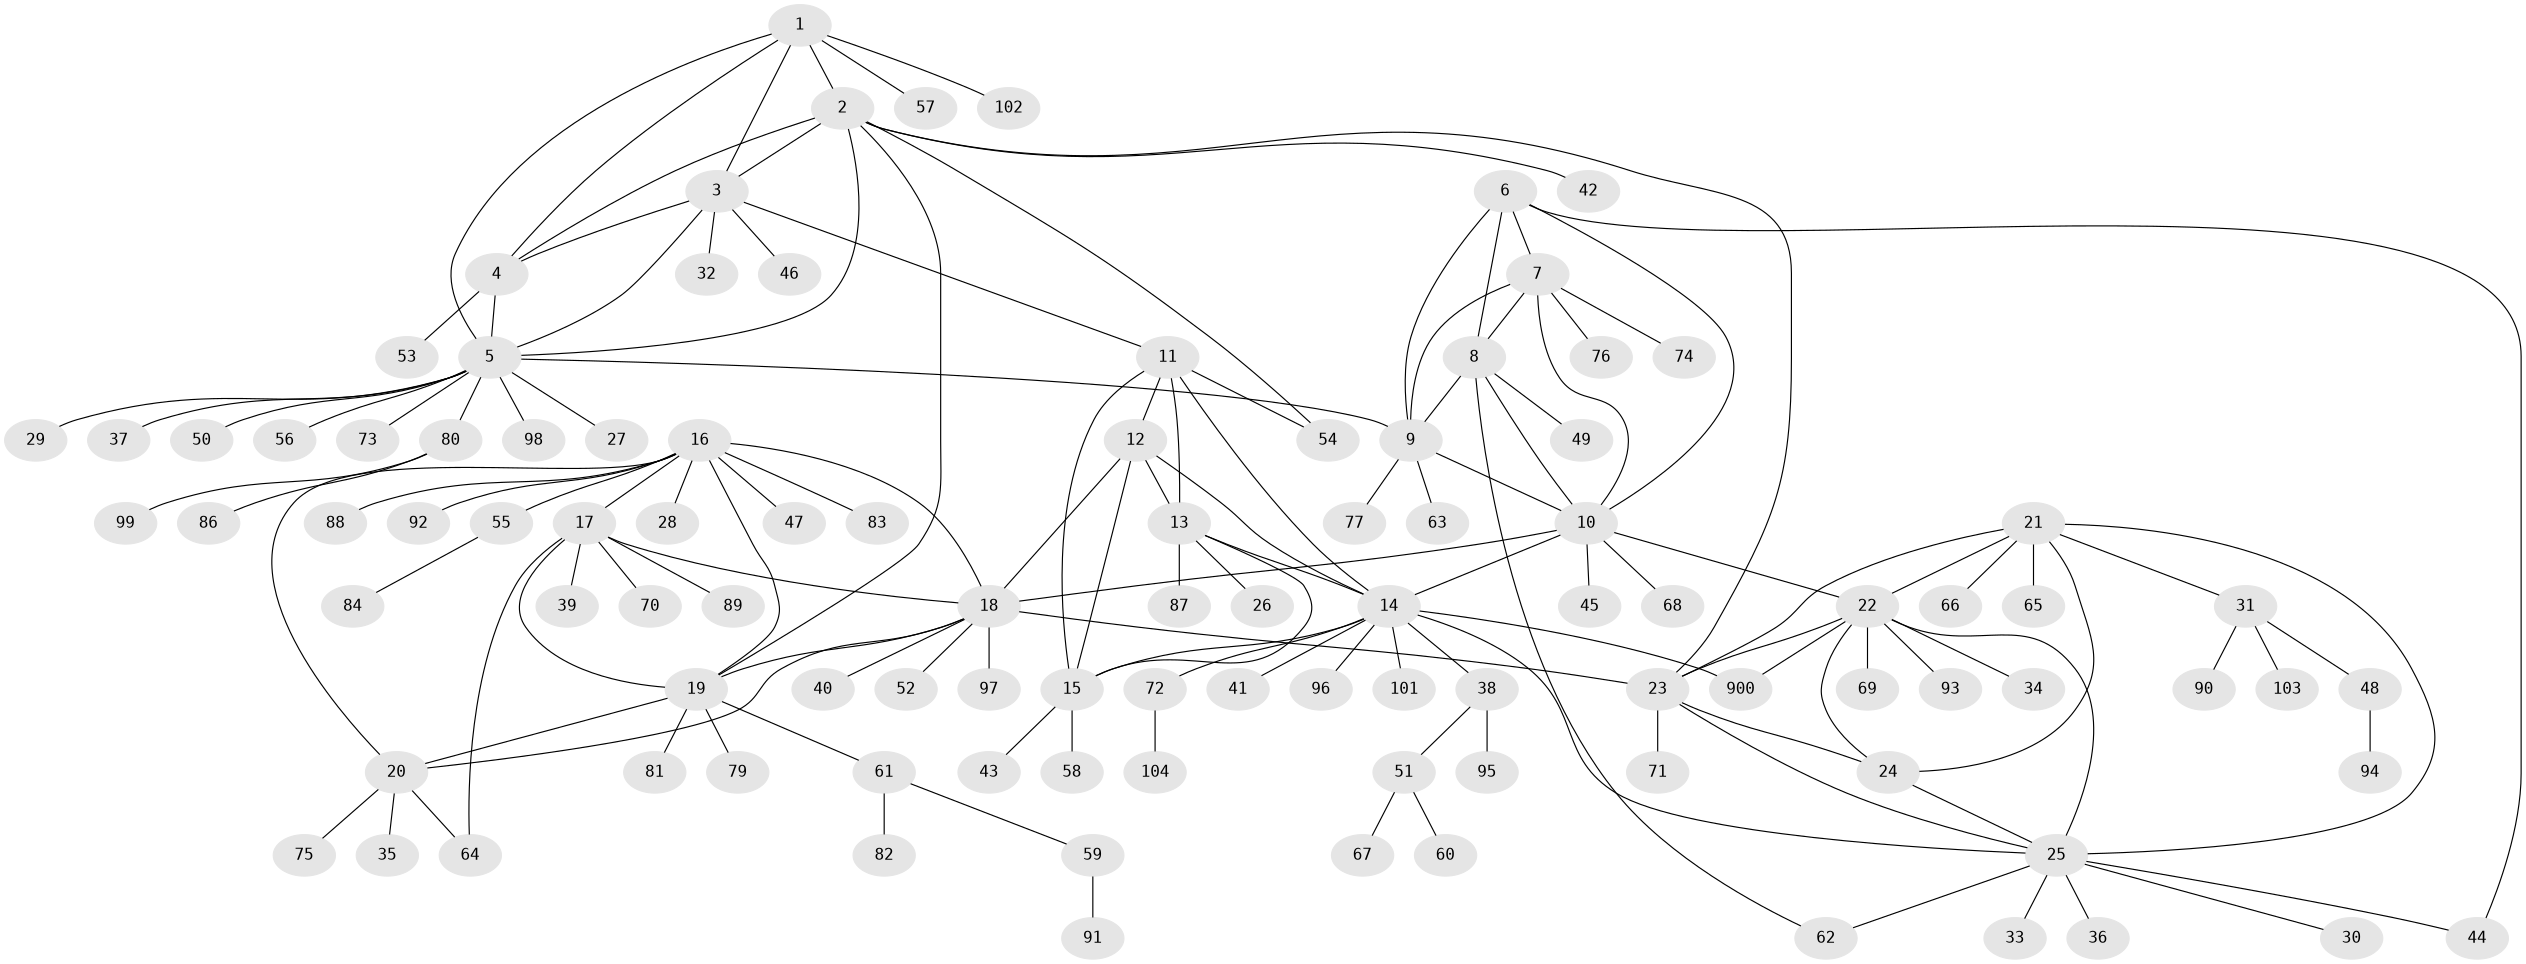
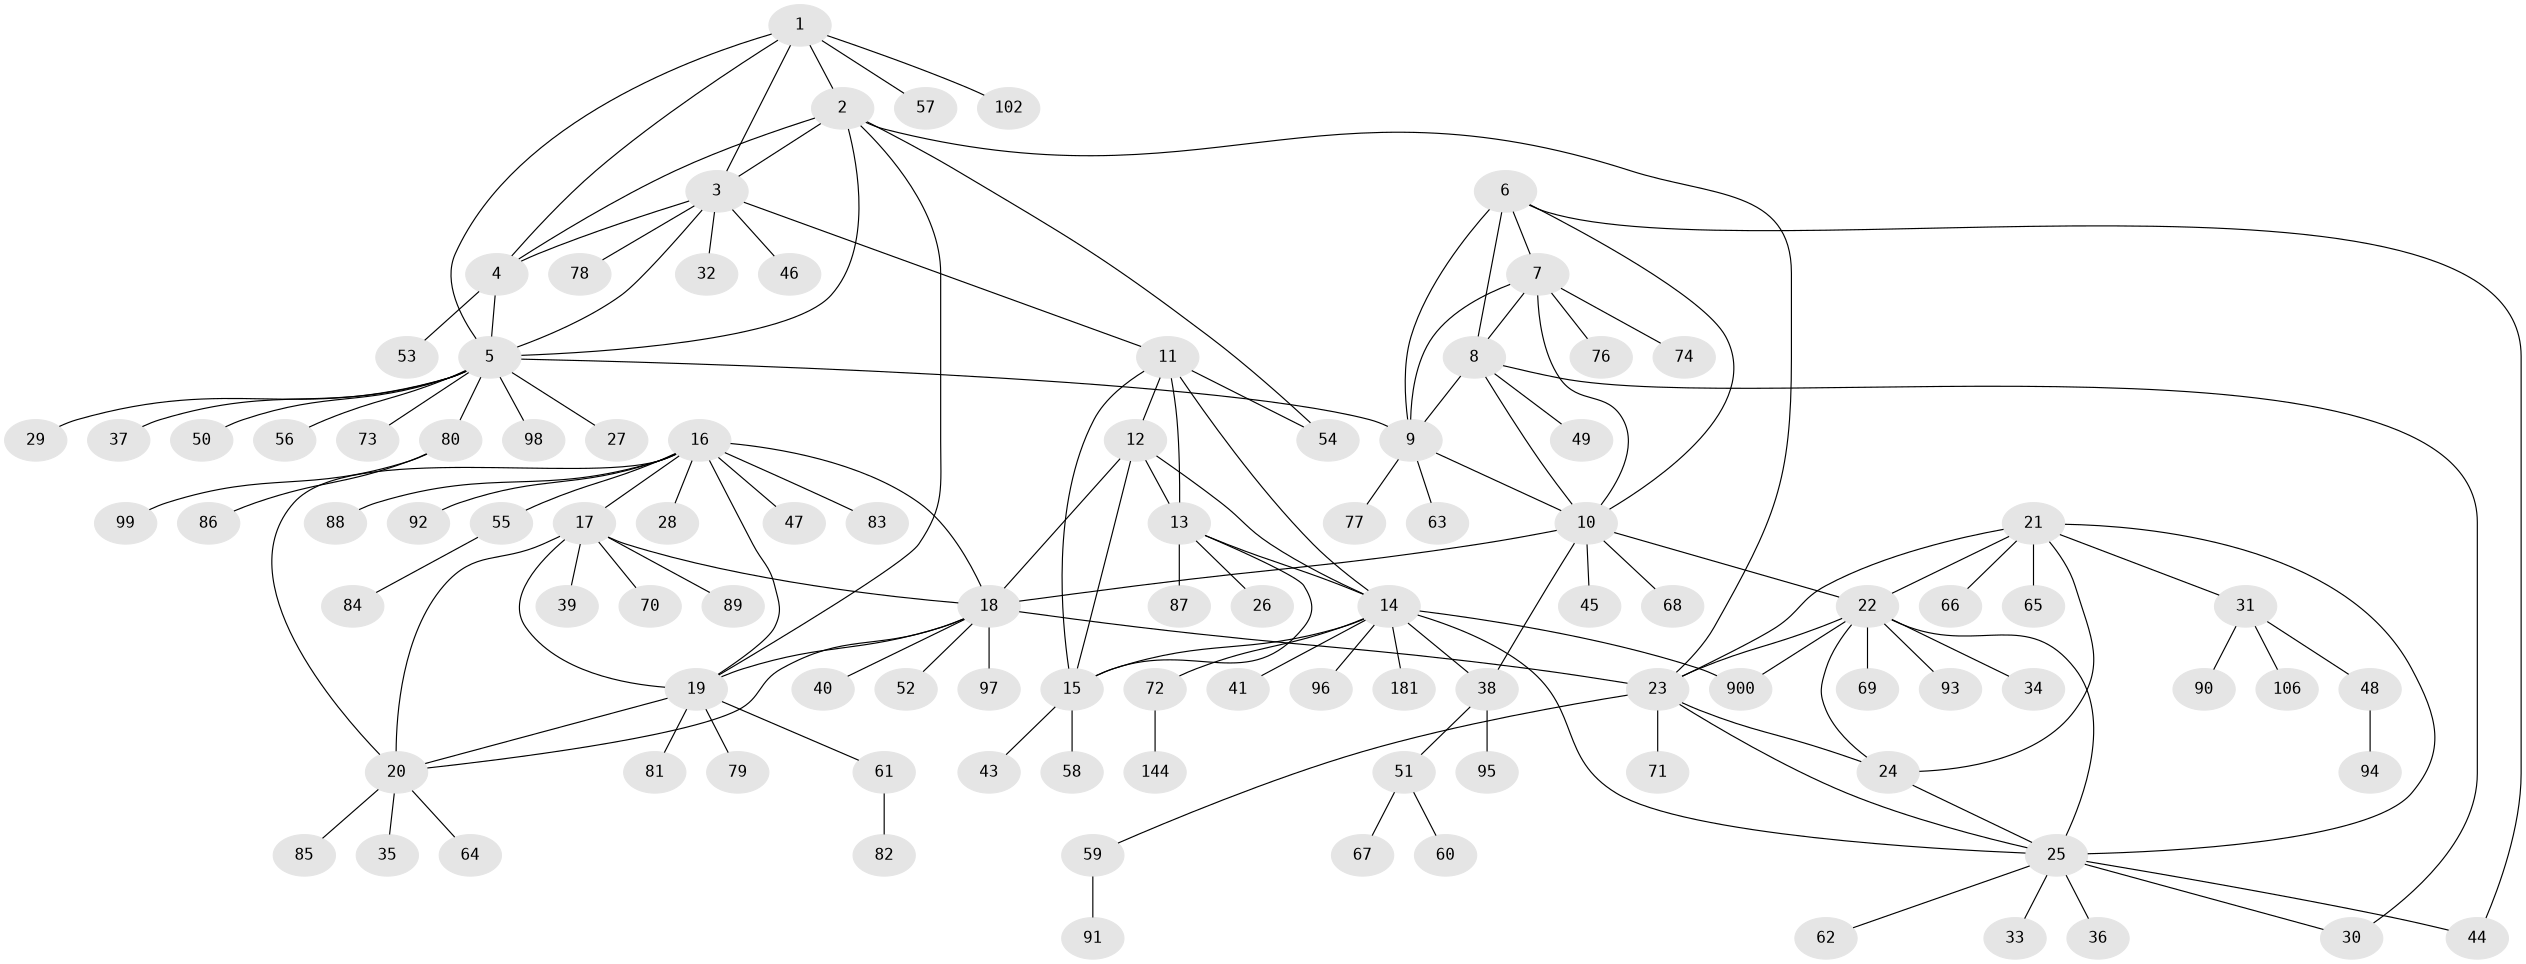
(1589, 191) -> none
none -> (580, 274)
(1488, 565) -> (1536, 606)
(1540, 656) -> (2235, 396)
(483, 674) -> (430, 605)
(1404, 689) -> (1404, 689)
(2287, 689) -> (2287, 689)
(1155, 772) -> (1155, 772)
(989, 814) -> (1367, 750)
(304, 855) -> (304, 855)
